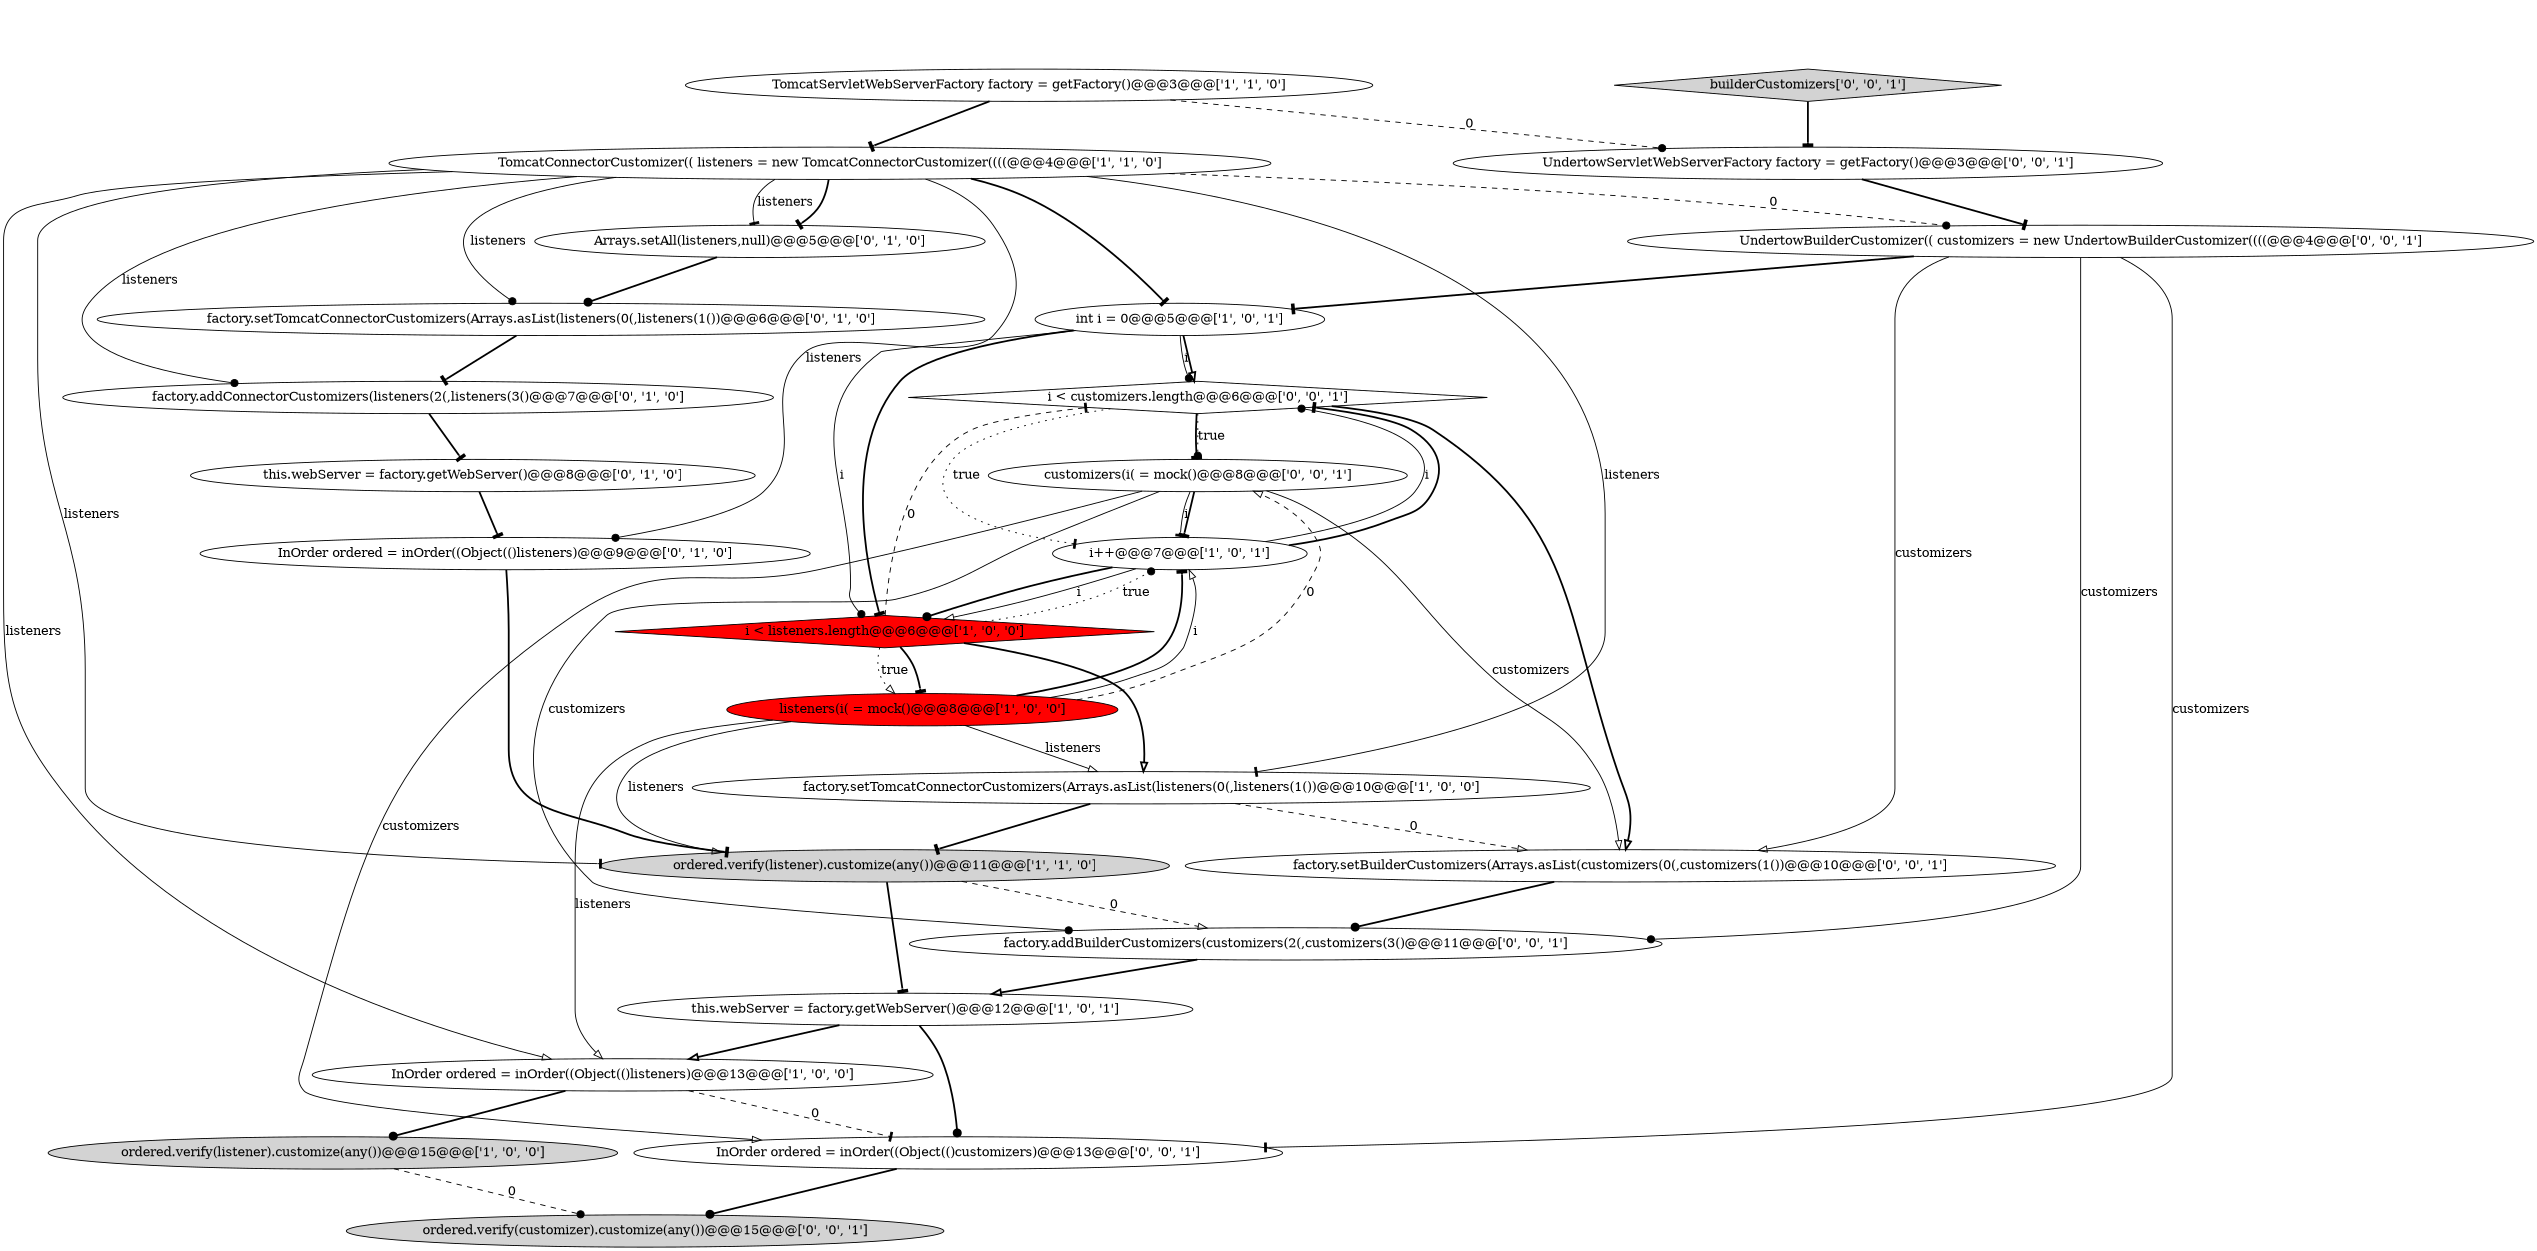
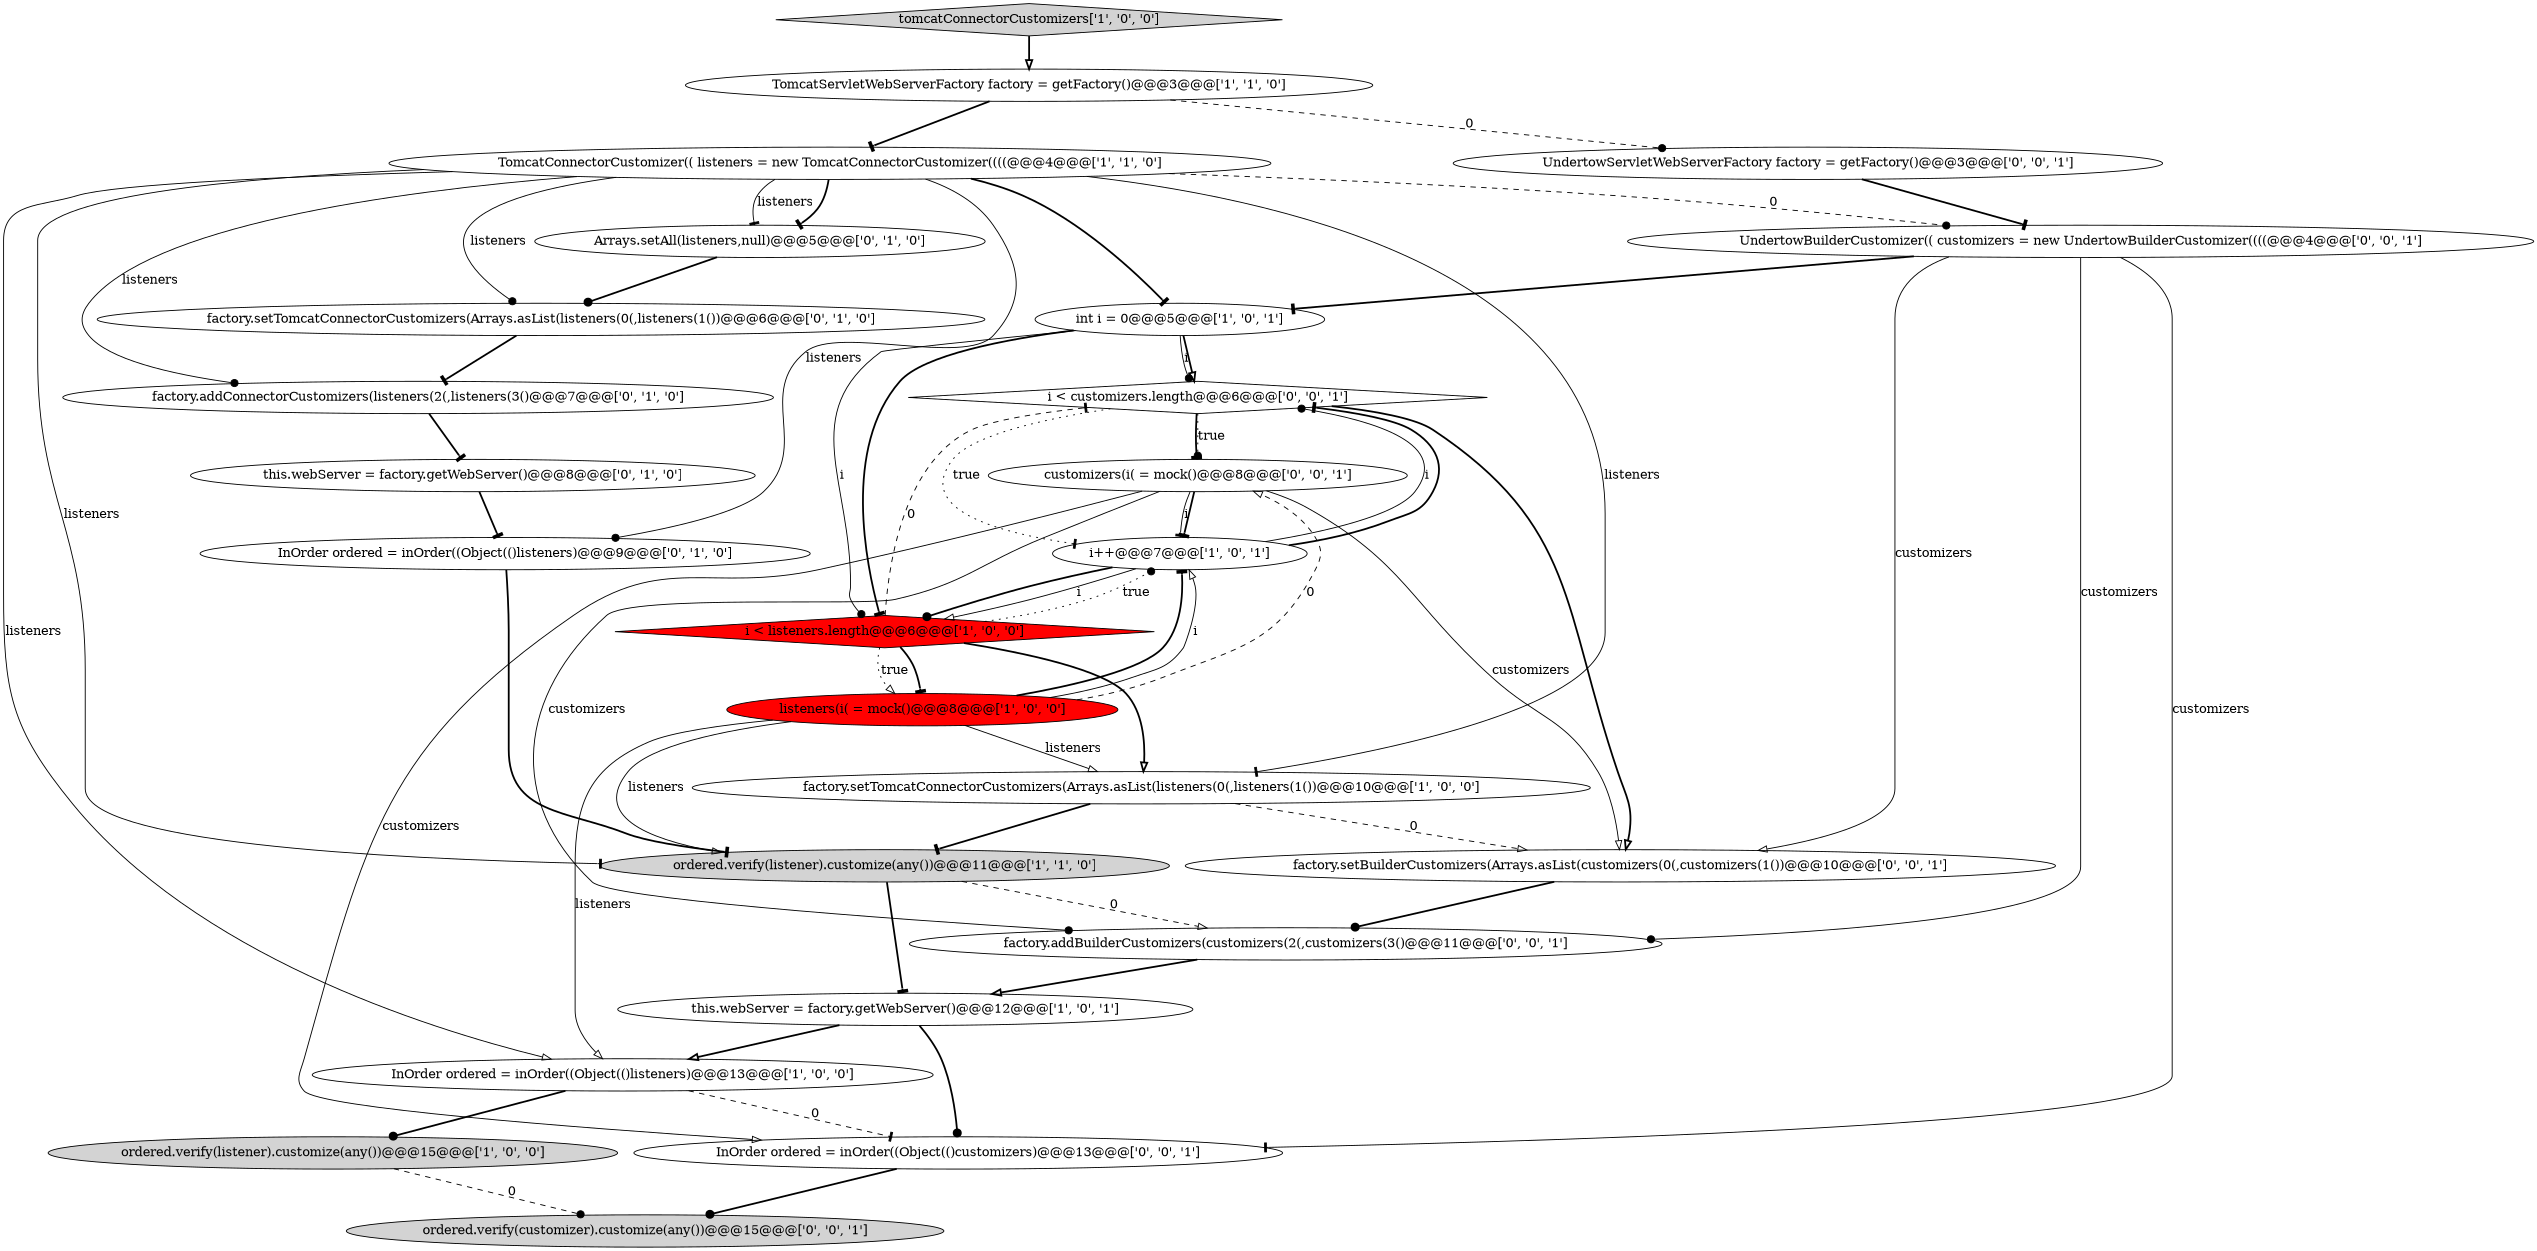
none -> (1029, 20)
(1808, 85) -> none
